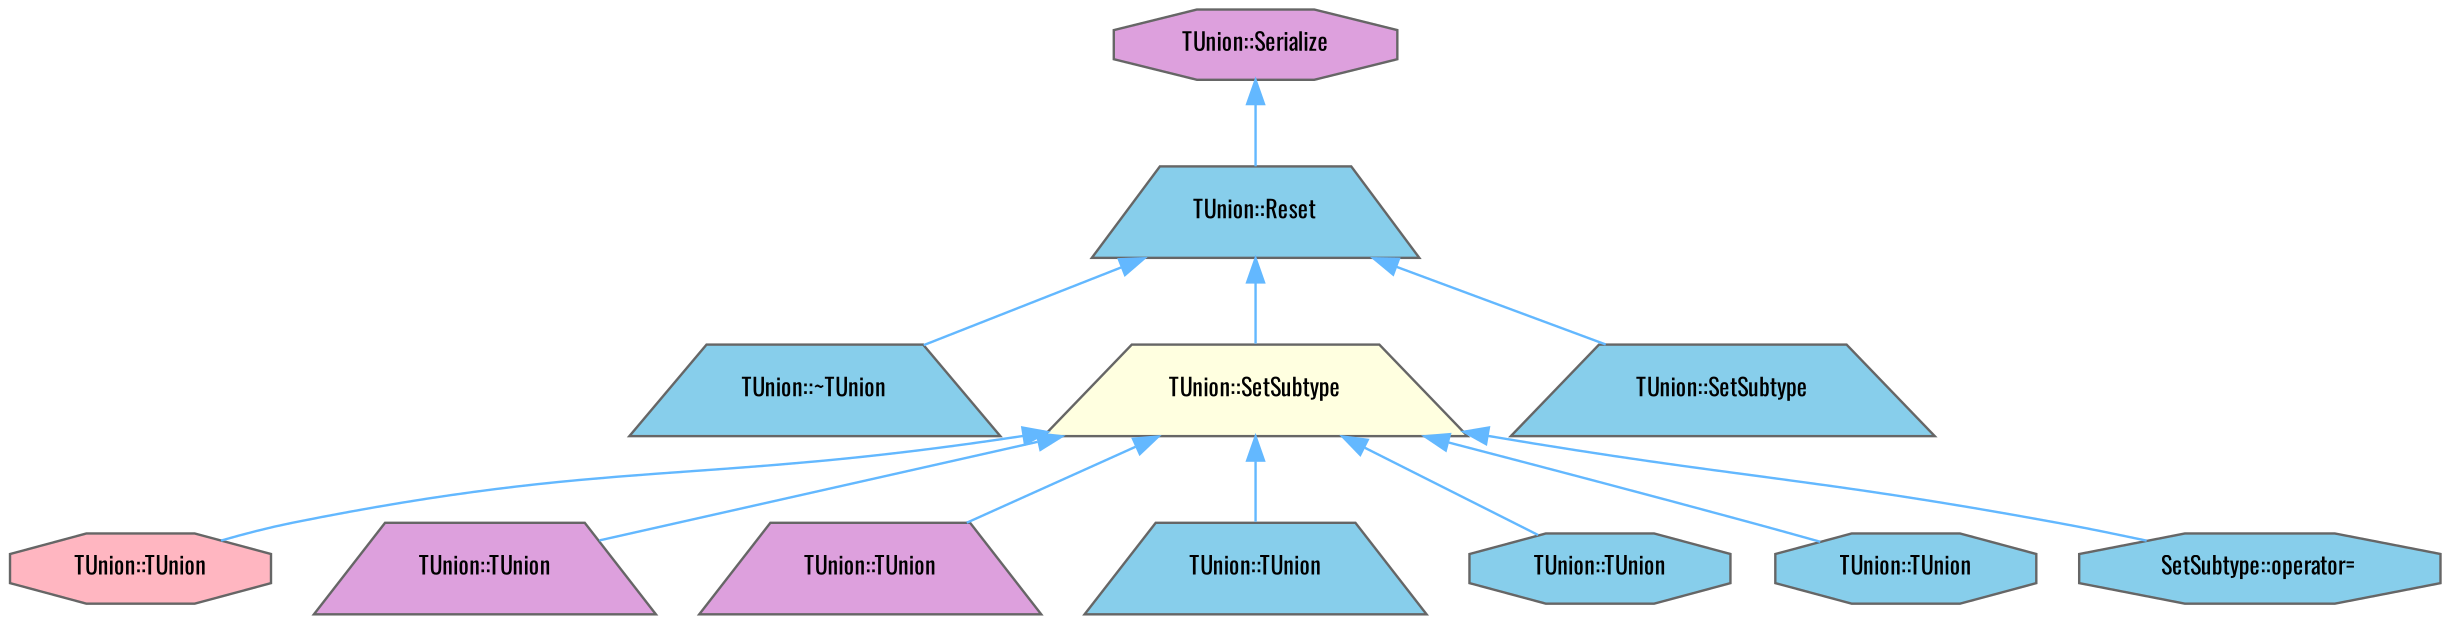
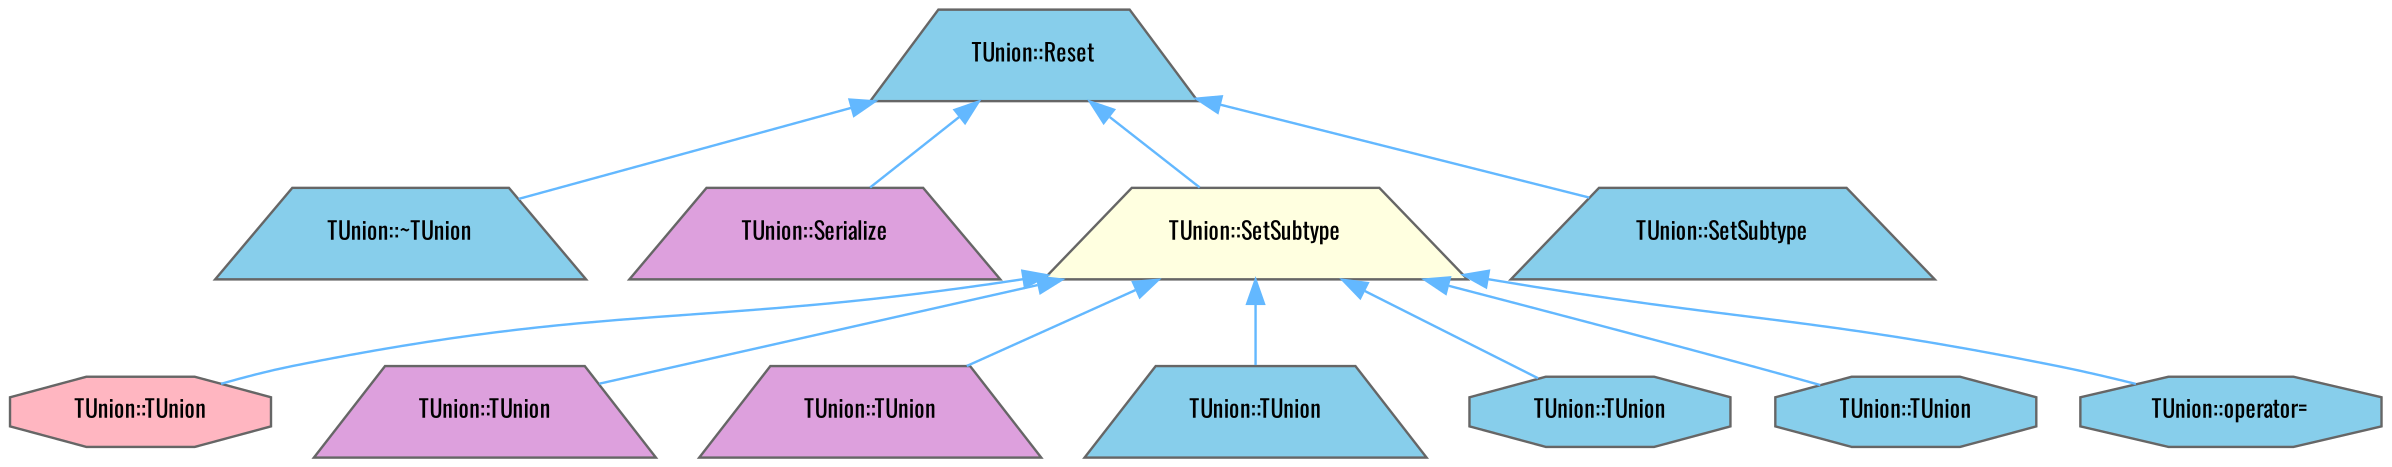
(1256, 45) -> (815, 234)
(1256, 135) -> (915, 152)
(2260, 569) -> (2231, 412)
